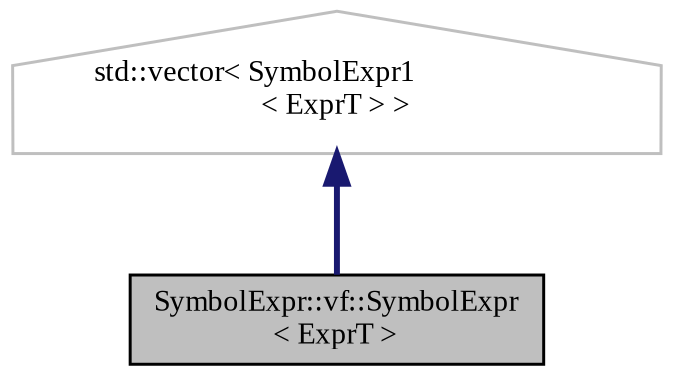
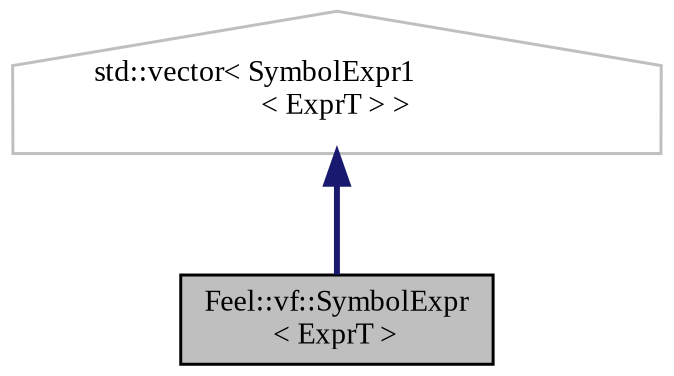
(337, 320) -> (337, 320)
